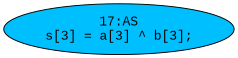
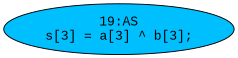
(119, 29) -> (119, 29)
